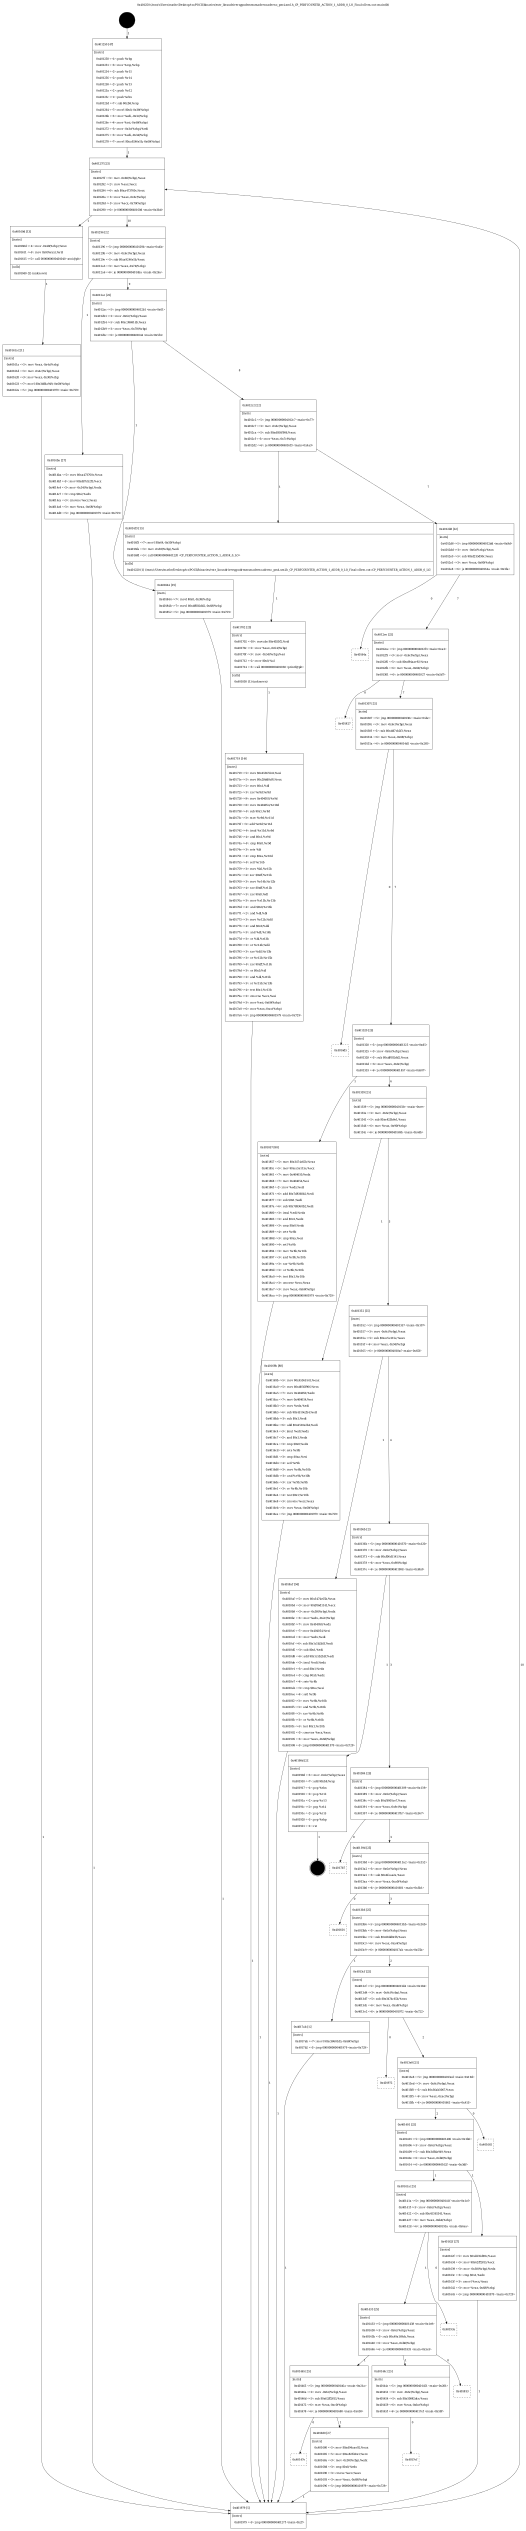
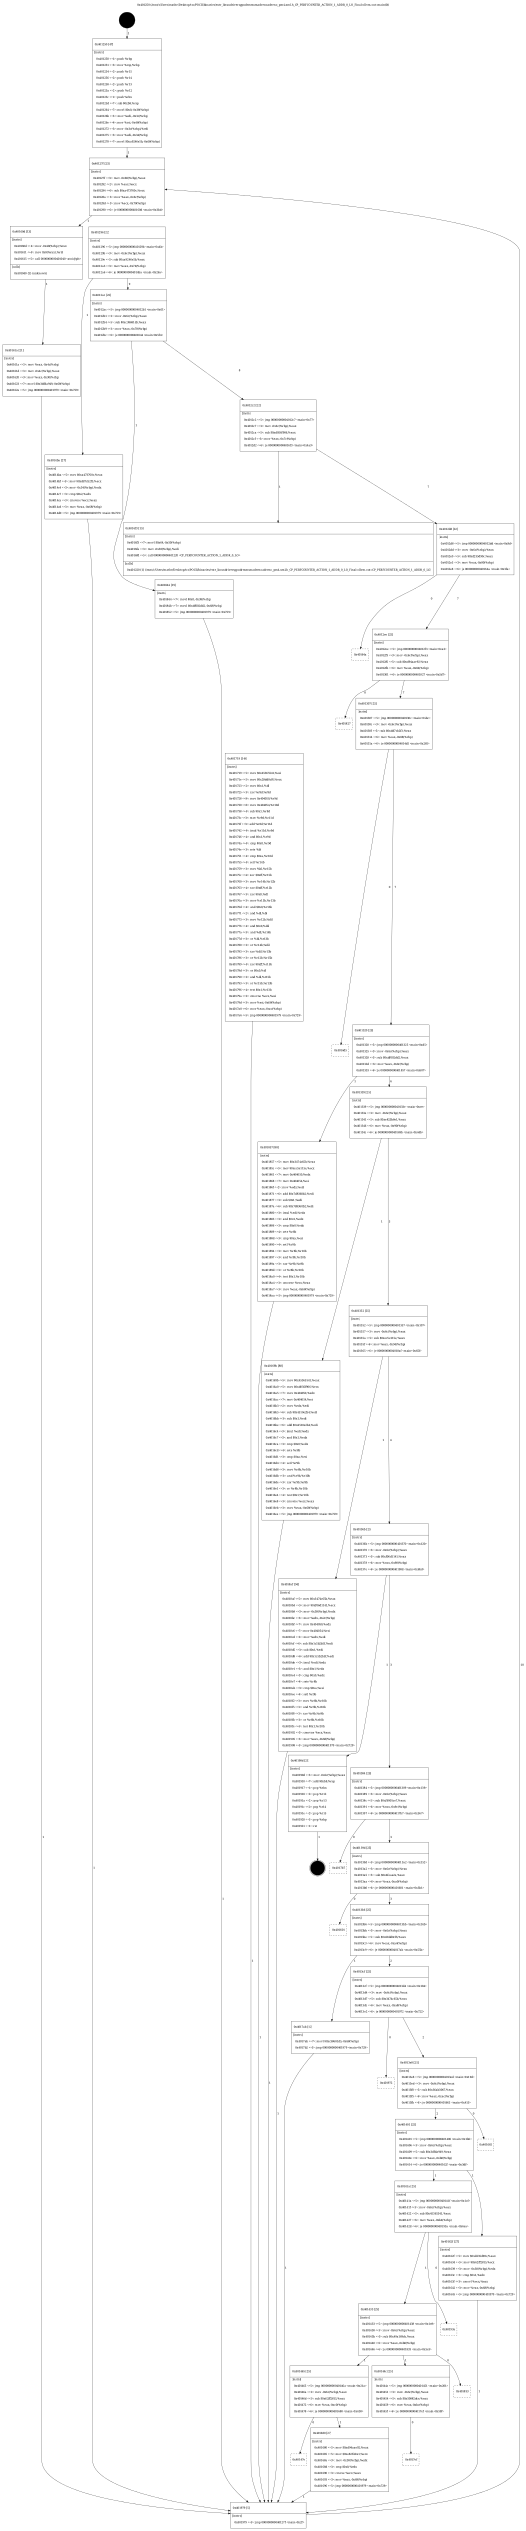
(127, 220) -> none
(268, 655) -> none
